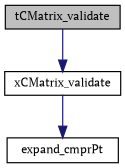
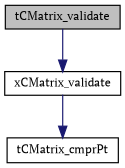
(63, 150) -> (63, 150)
